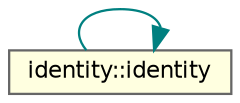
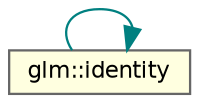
(120, 72) -> (100, 72)
